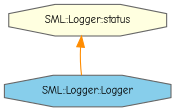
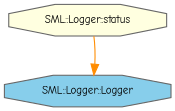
(80, 61) -> (95, 50)
